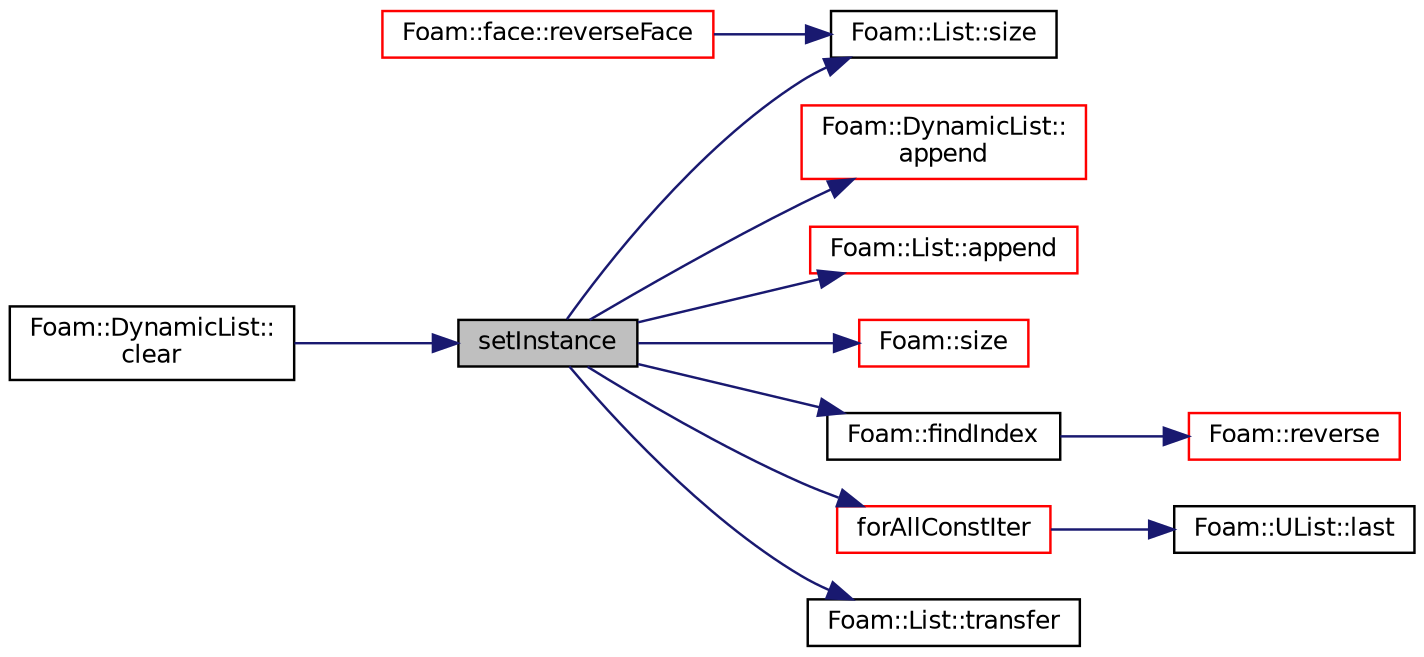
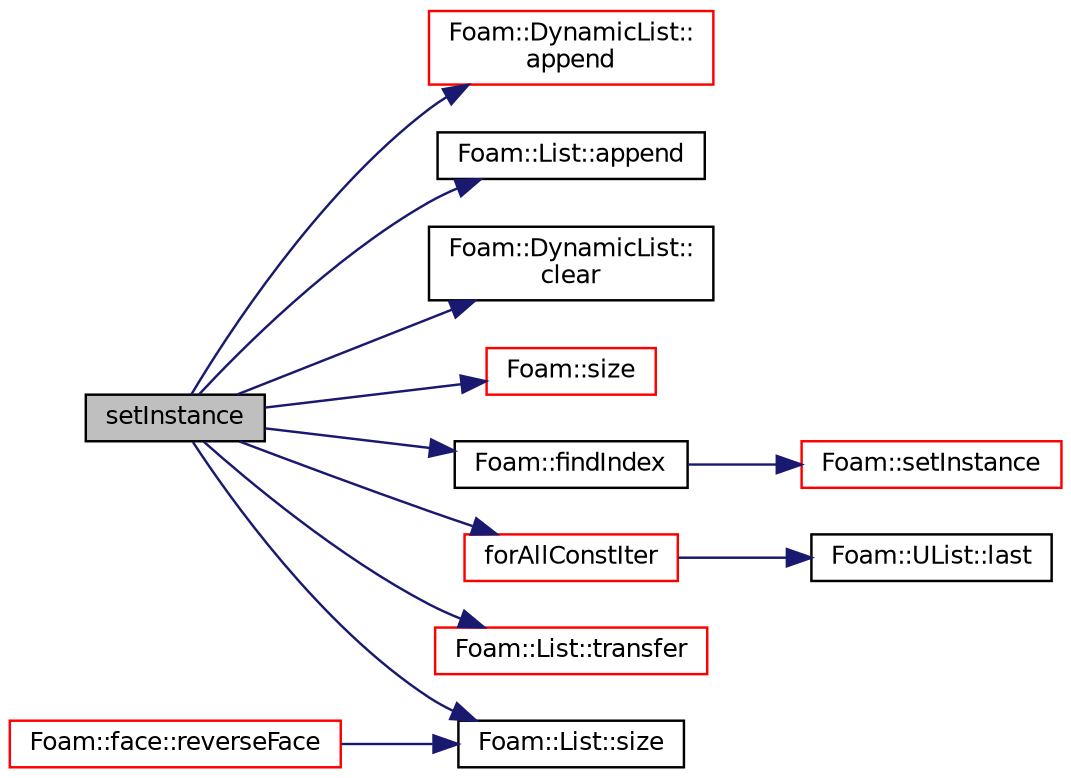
(944, 250) -> (571, 156)
(364, 343) -> (345, 352)
(1294, 436) -> (932, 465)
(944, 623) -> (571, 651)
